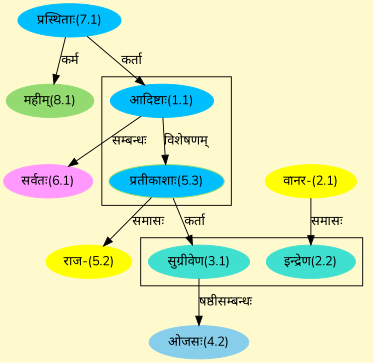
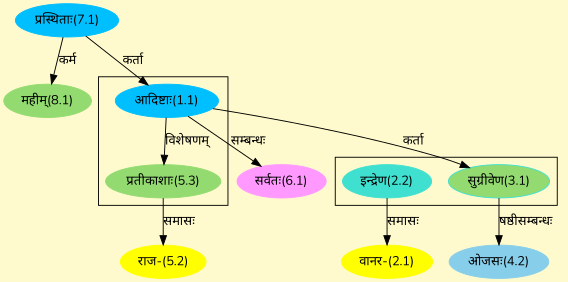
(167, 181) -> (163, 181)
(181, 217) -> (338, 132)
(311, 217) -> (387, 217)
(199, 262) -> (499, 181)
